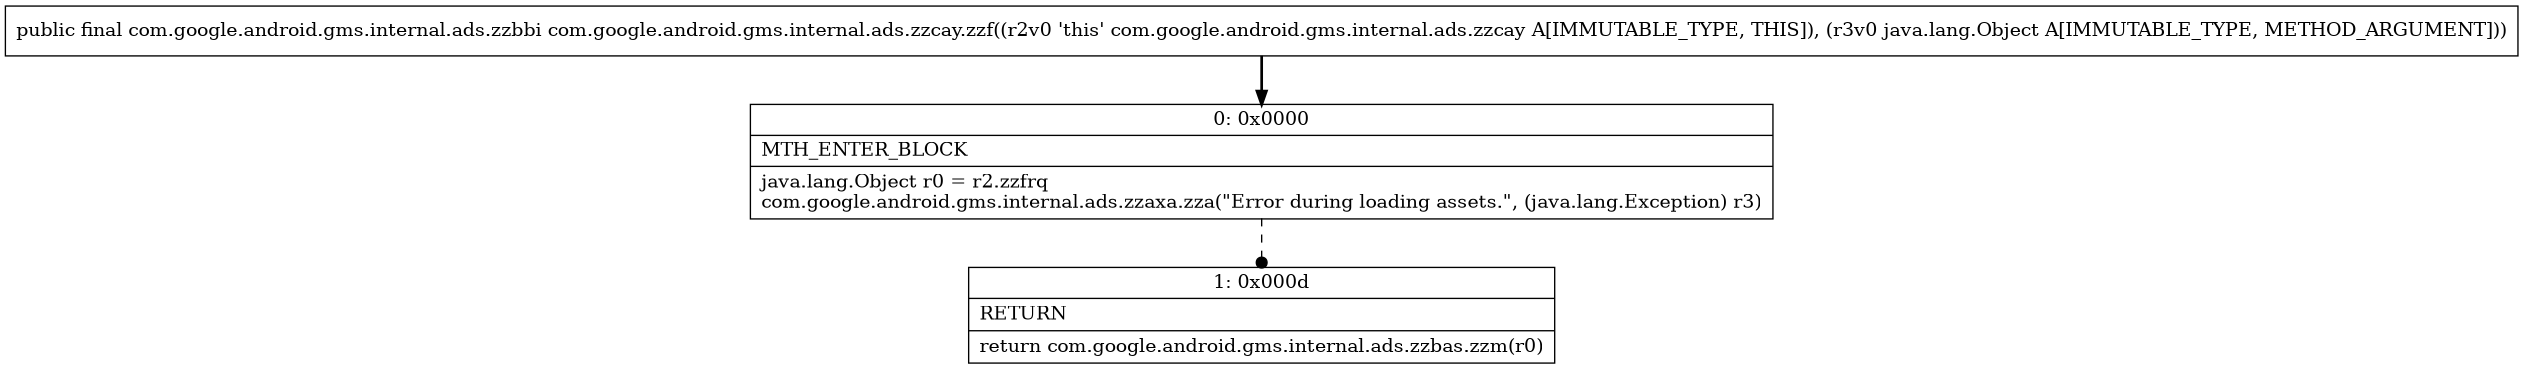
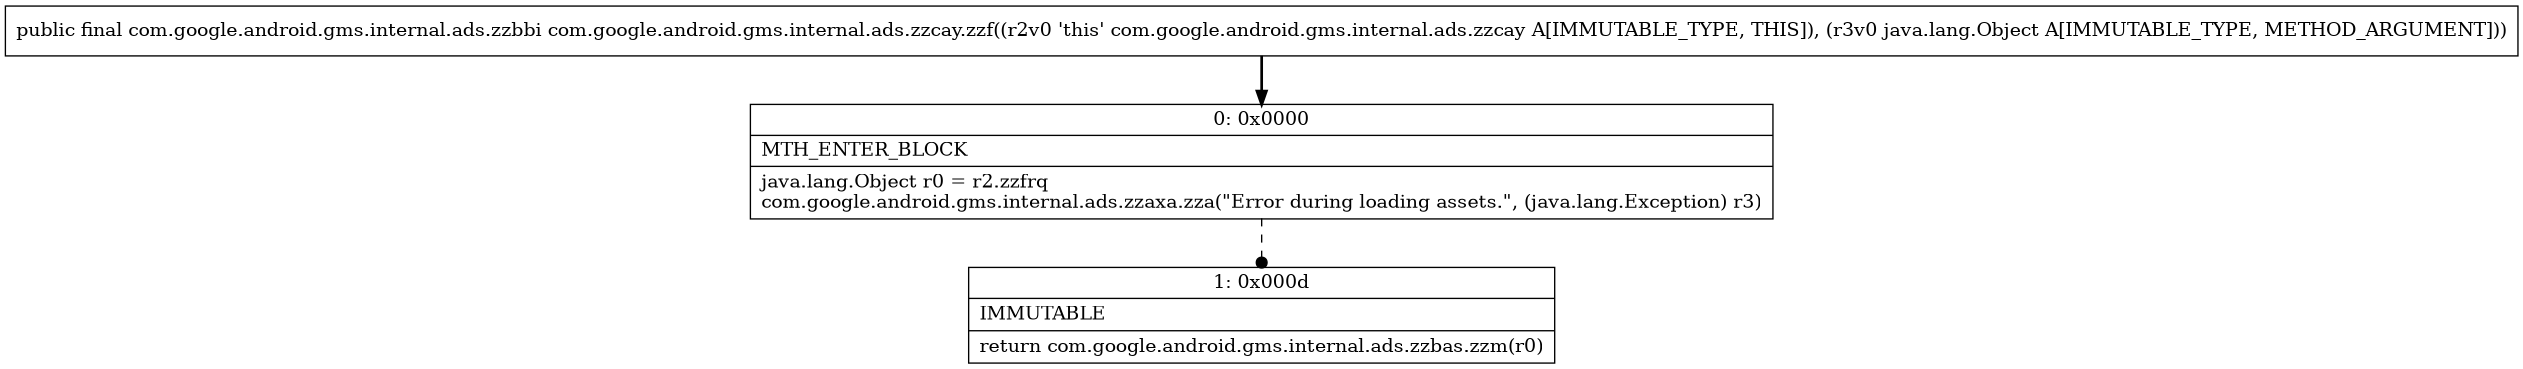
(1023, 314) -> (1043, 314)
